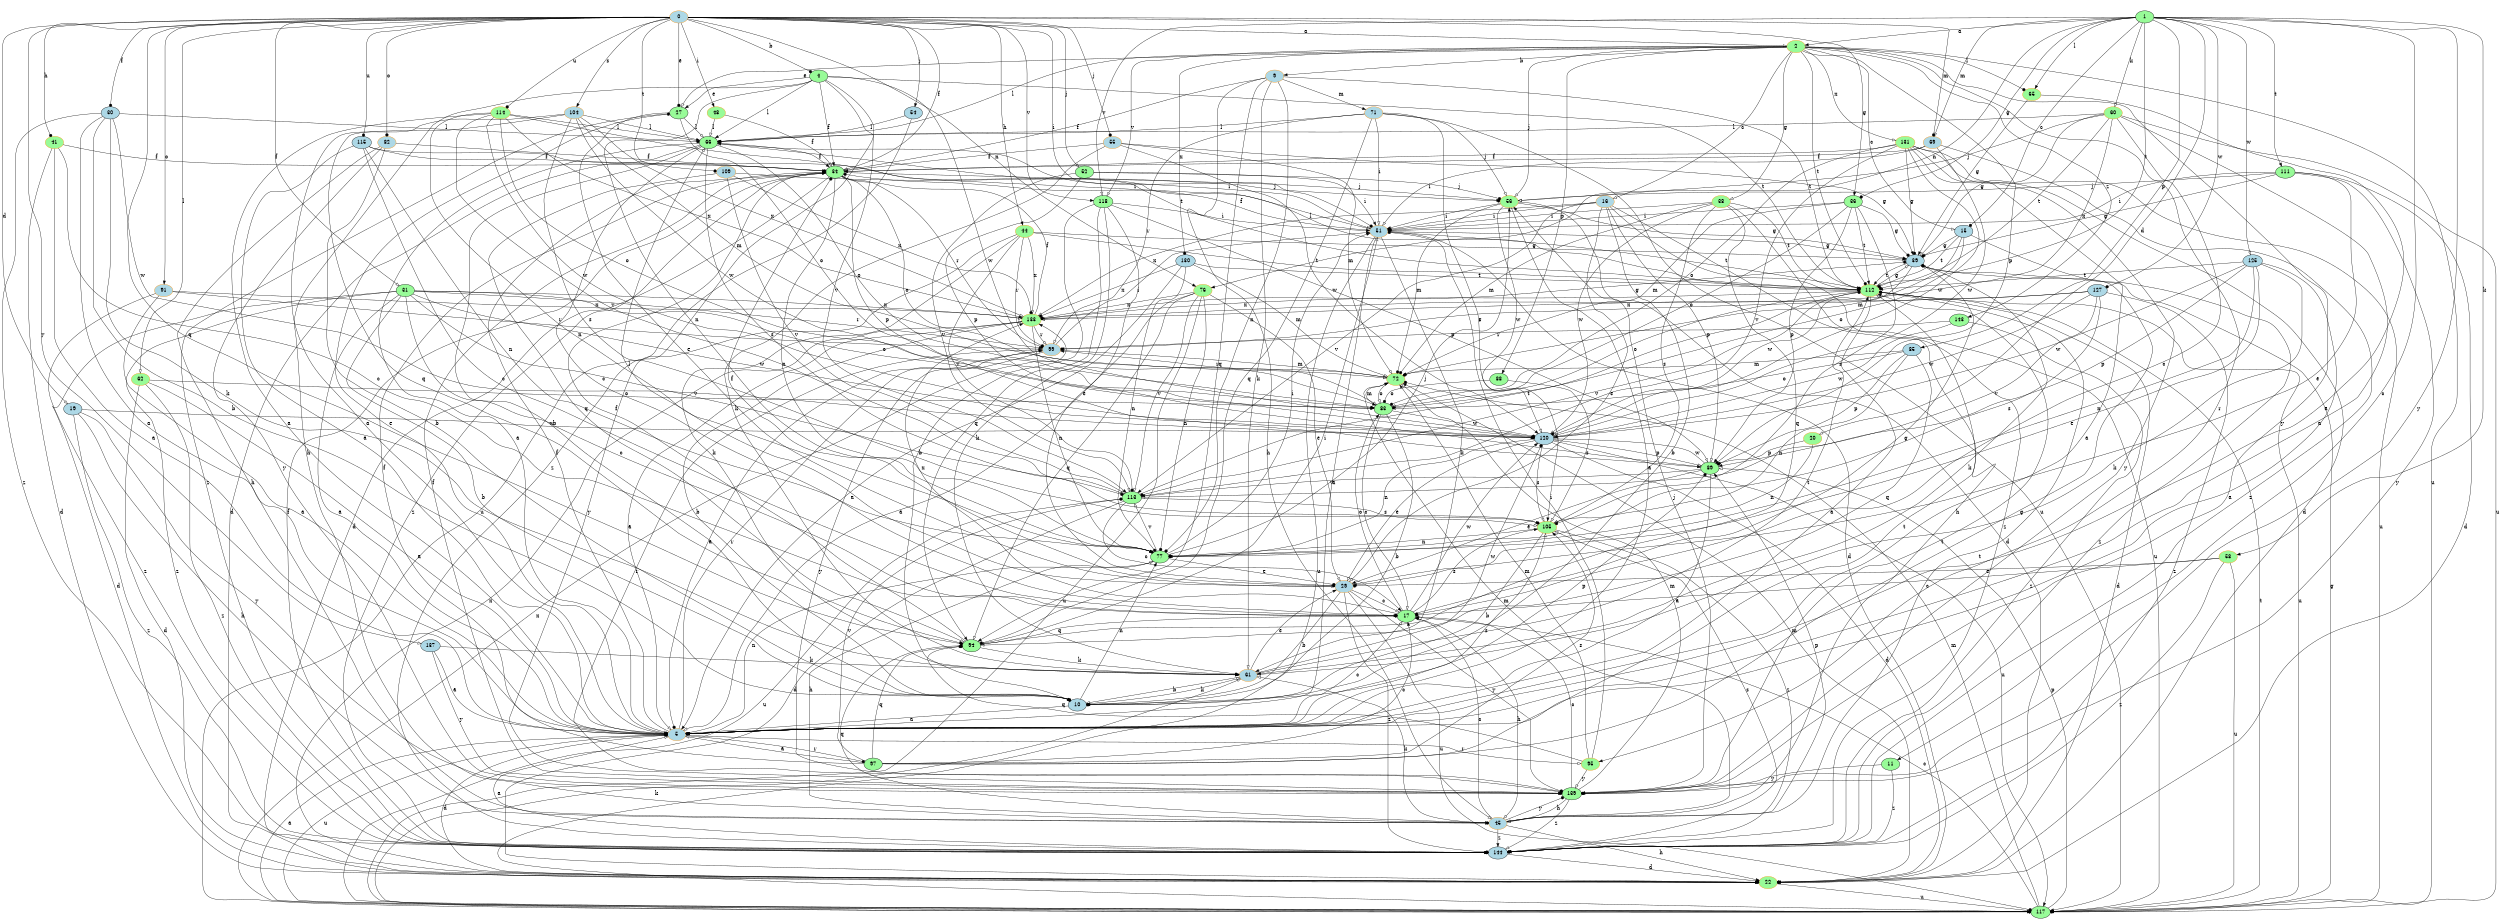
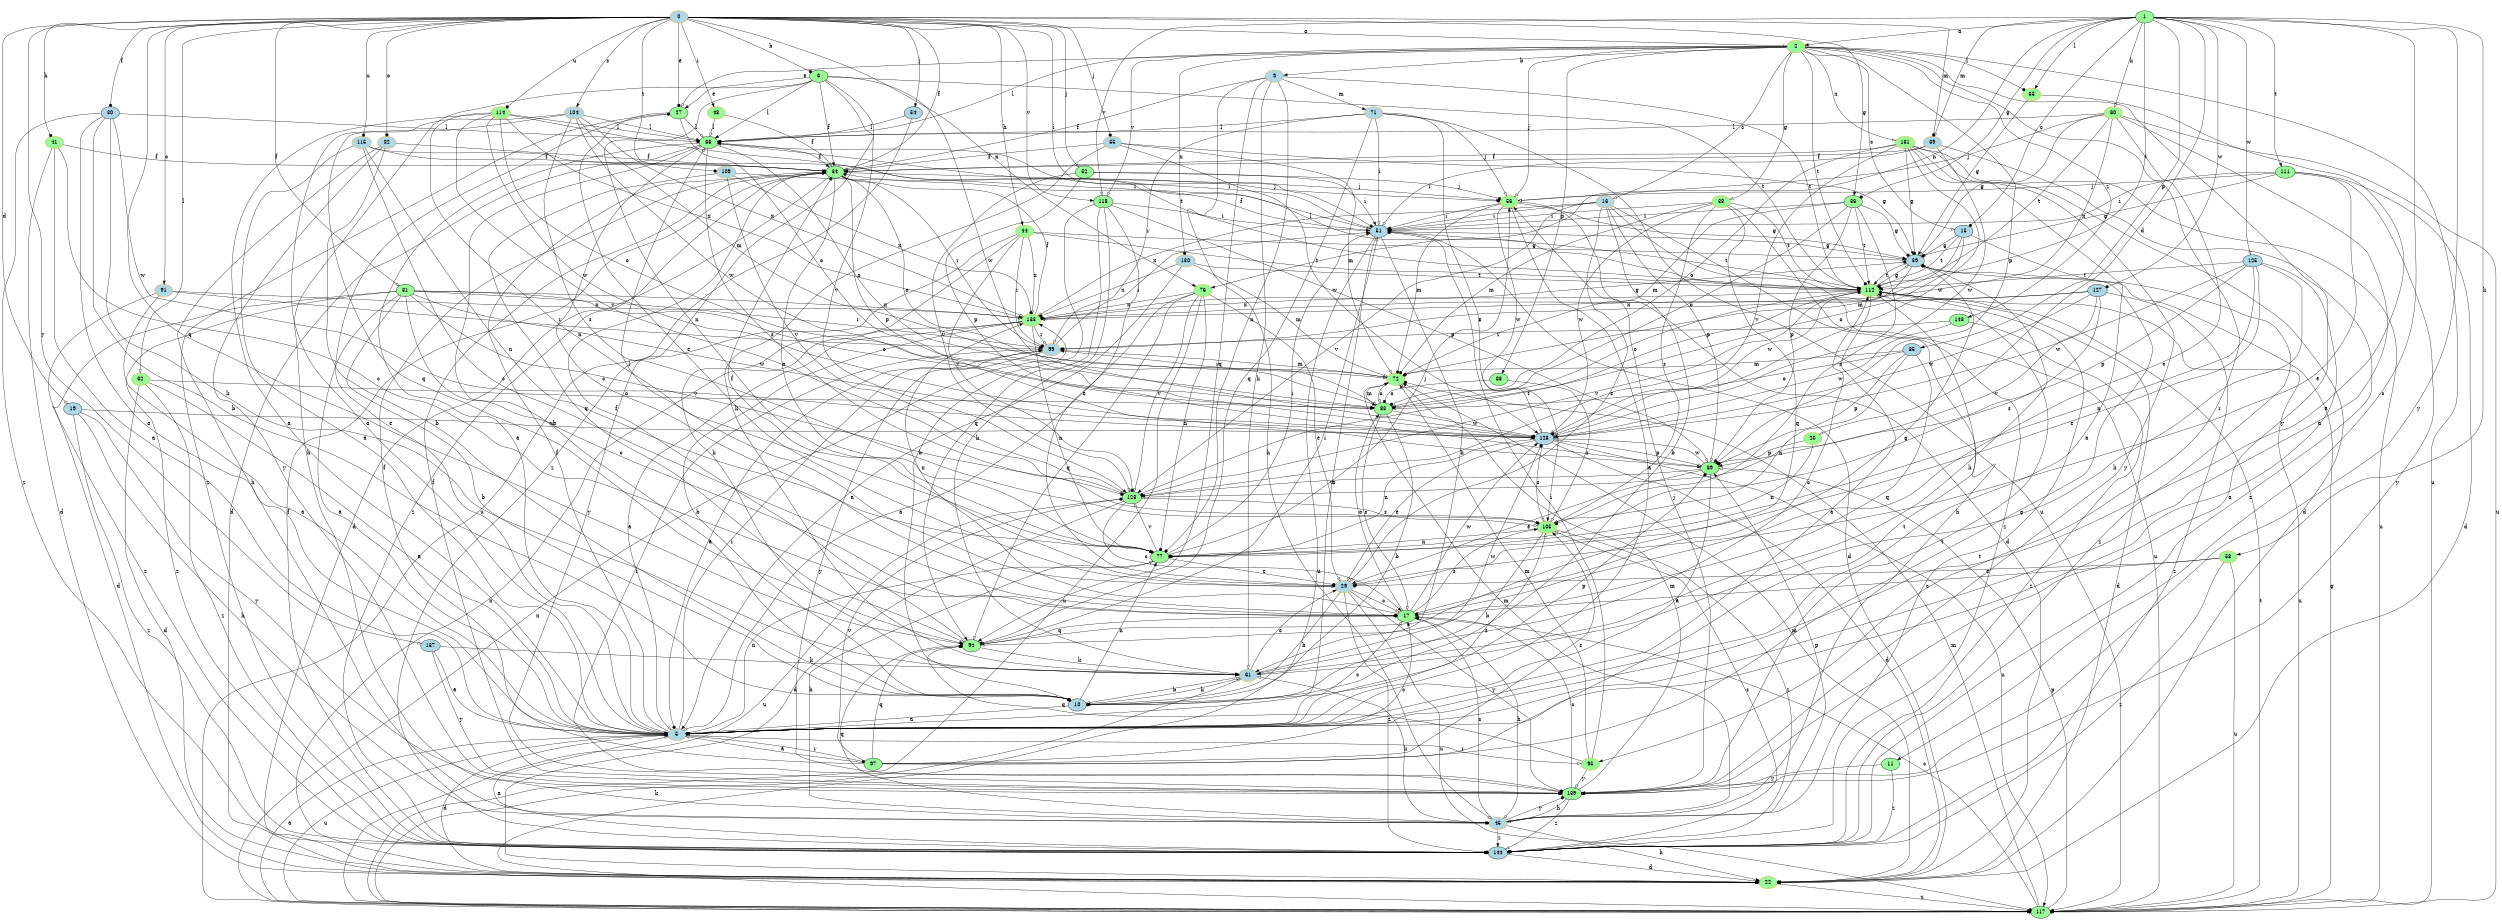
(819, 76) -> (819, 76)
(362, 142) -> (362, 142)
(1379, 231) -> (1379, 231)
(1186, 261) -> (1186, 261)
(1132, 405) -> none
(1544, 439) -> (1544, 439)
(1808, 483) -> (1808, 483)
(1132, 498) -> (1132, 498)
